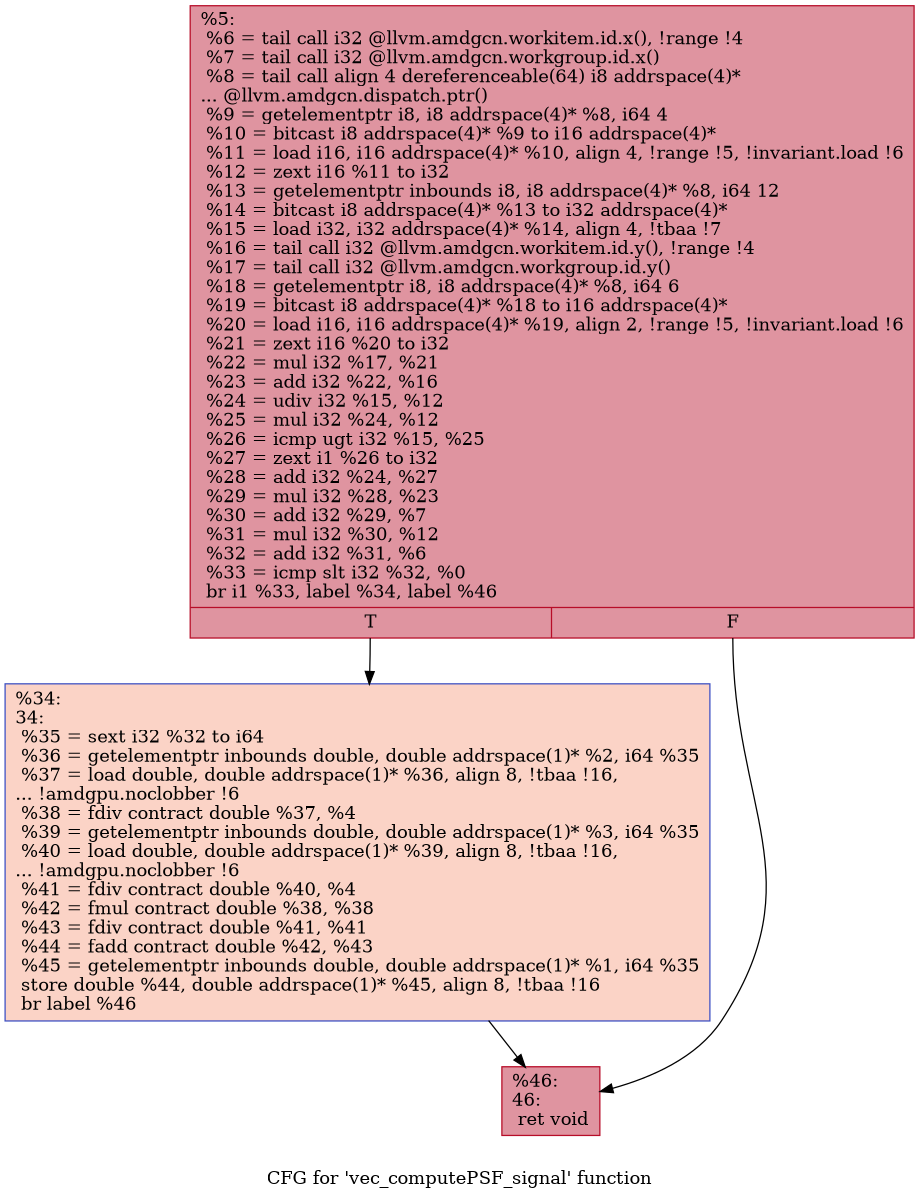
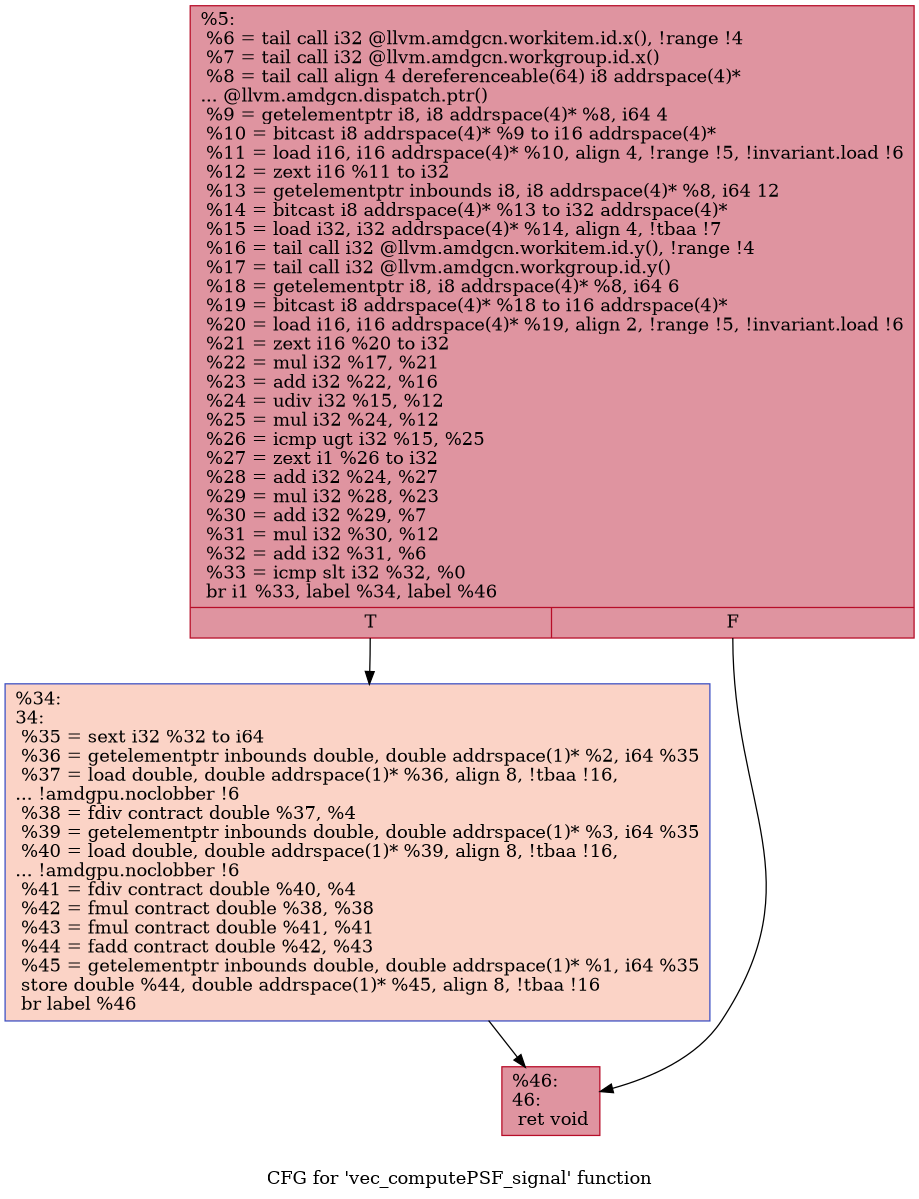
(191, 928) -> (195, 928)
